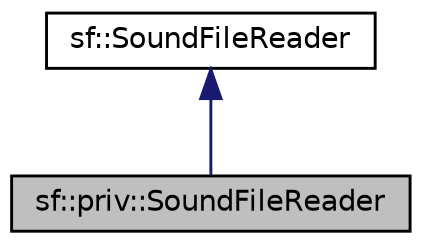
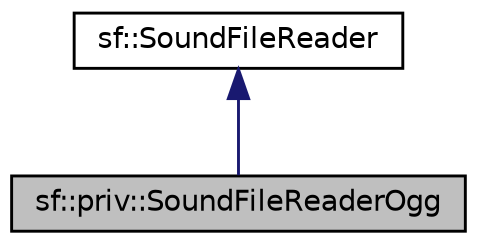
(211, 204) -> (238, 204)
